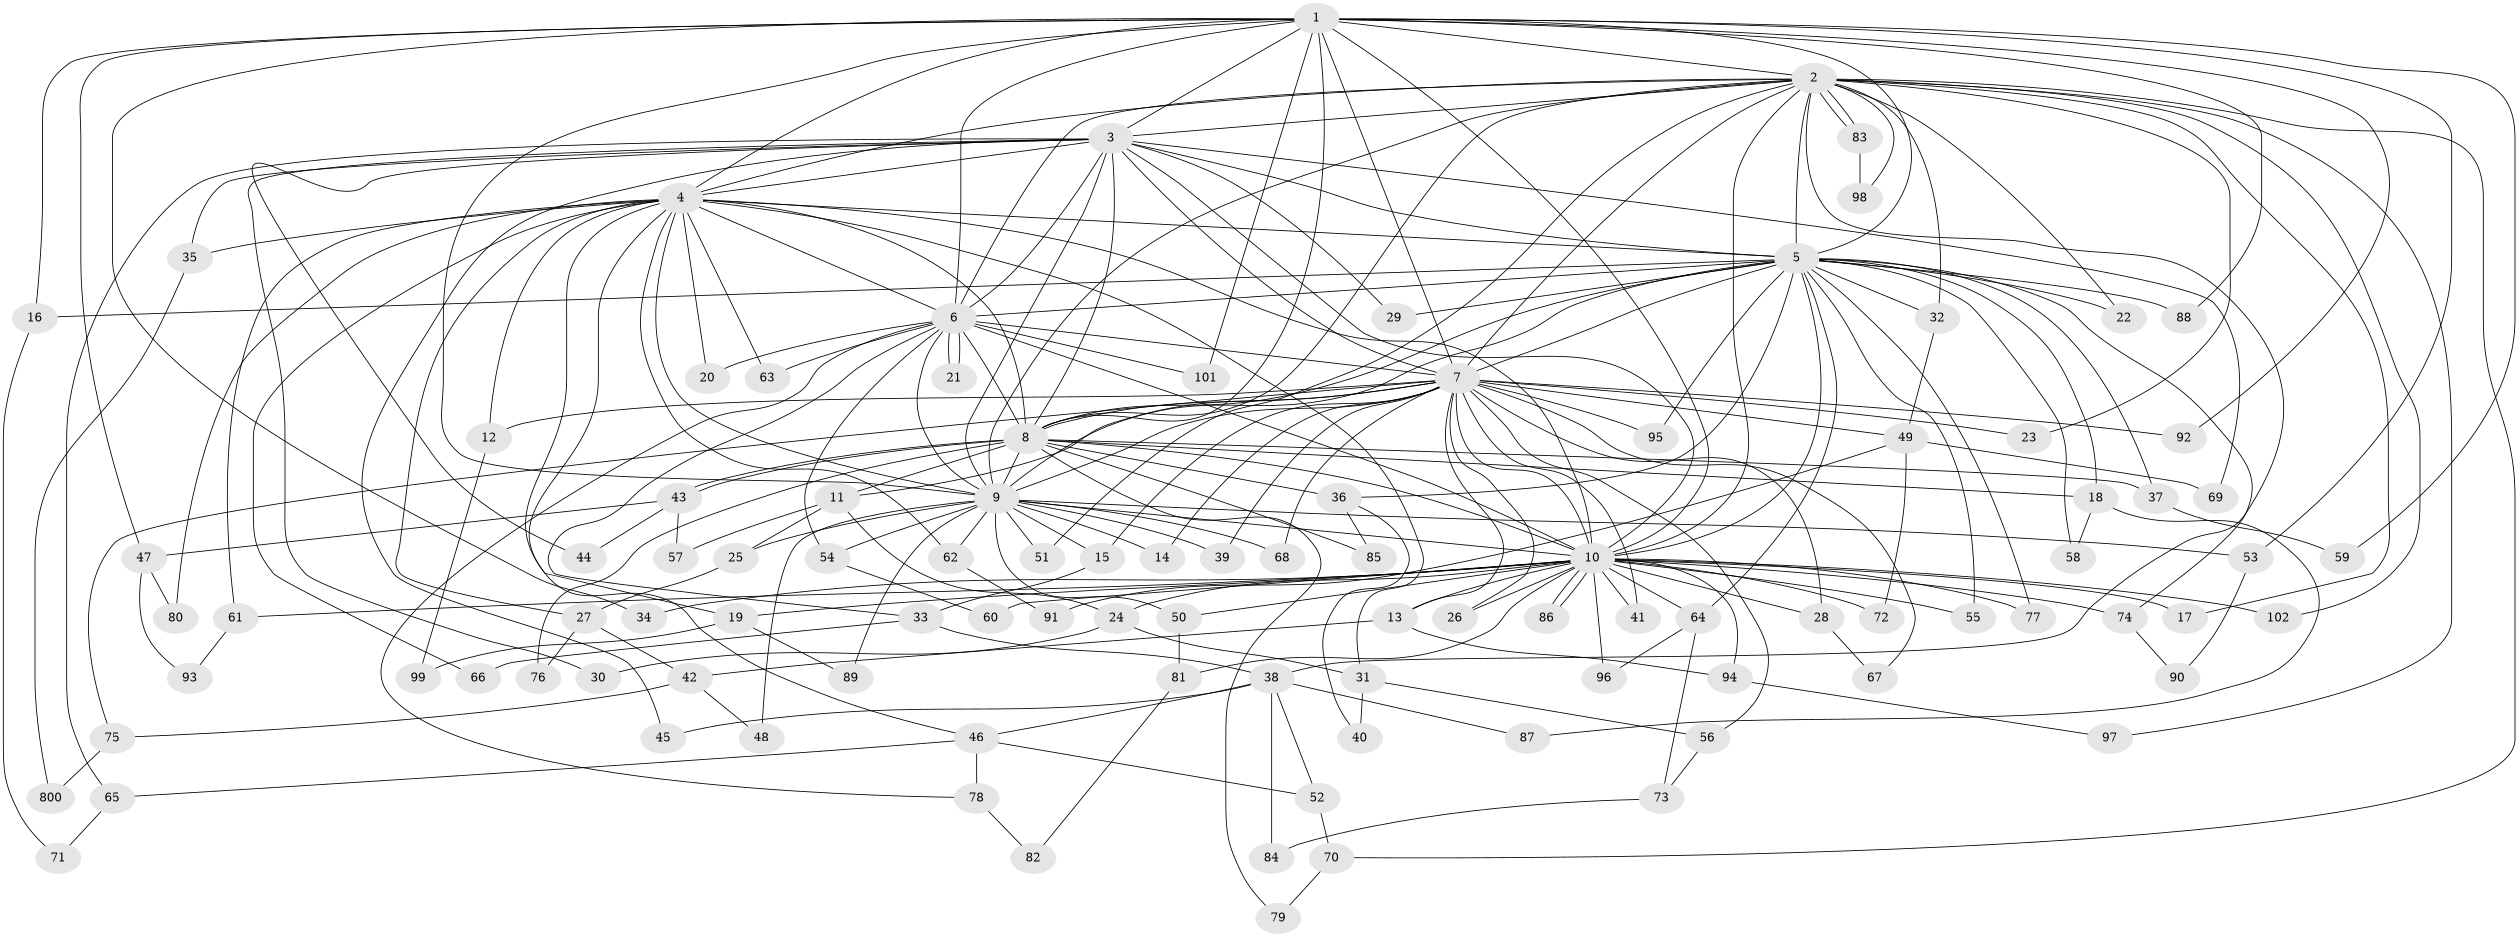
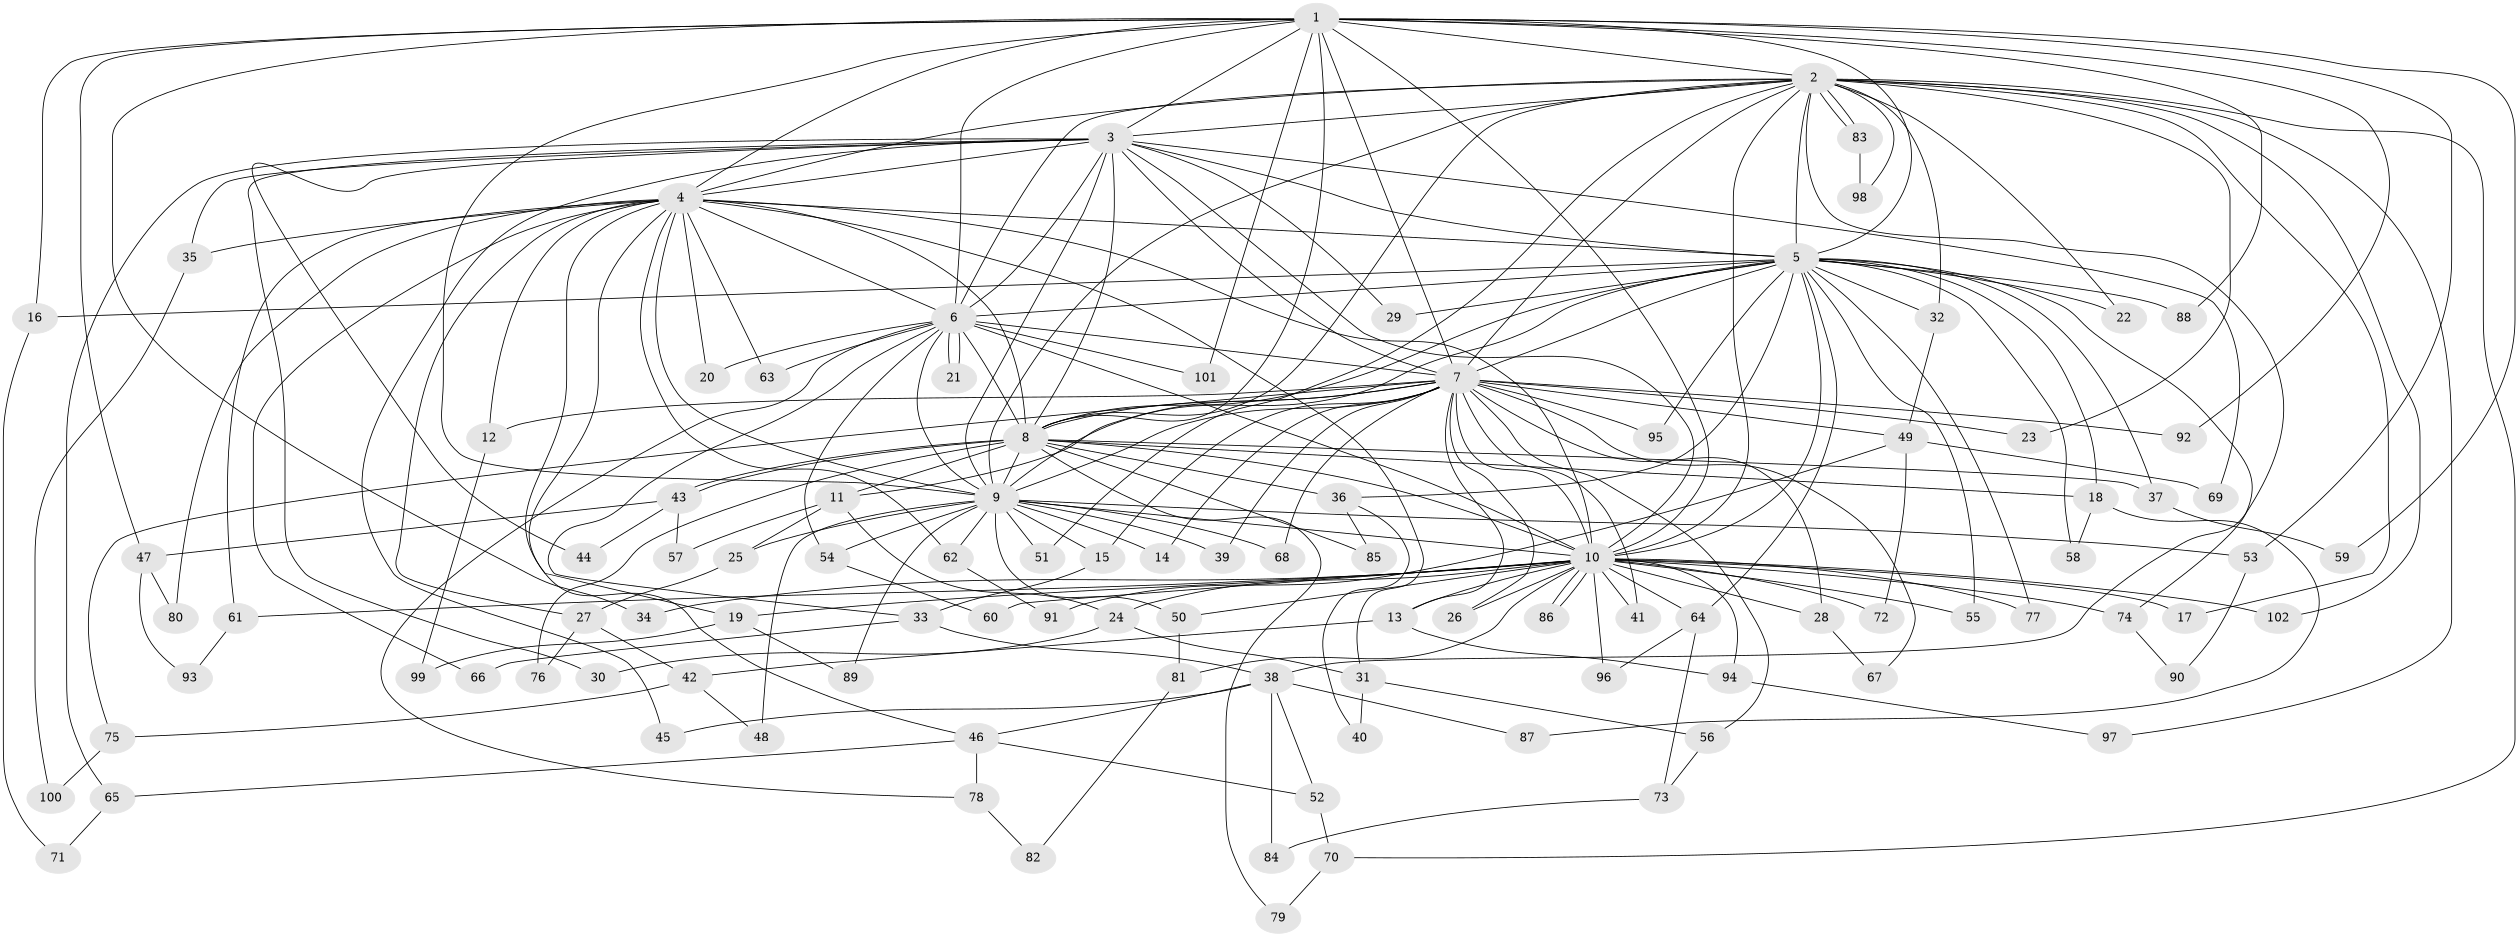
(51, 798) -> (51, 798)
